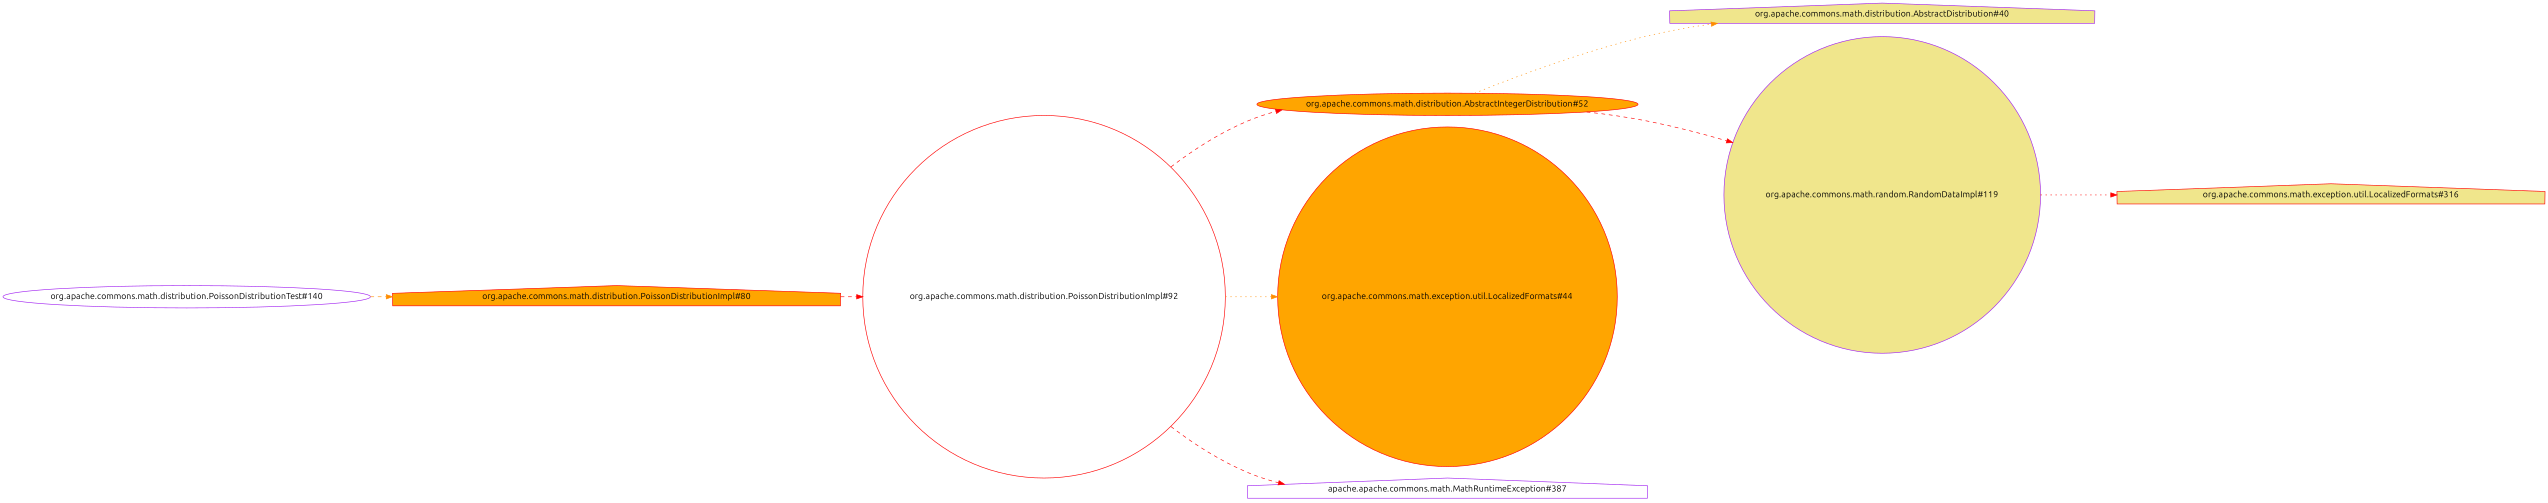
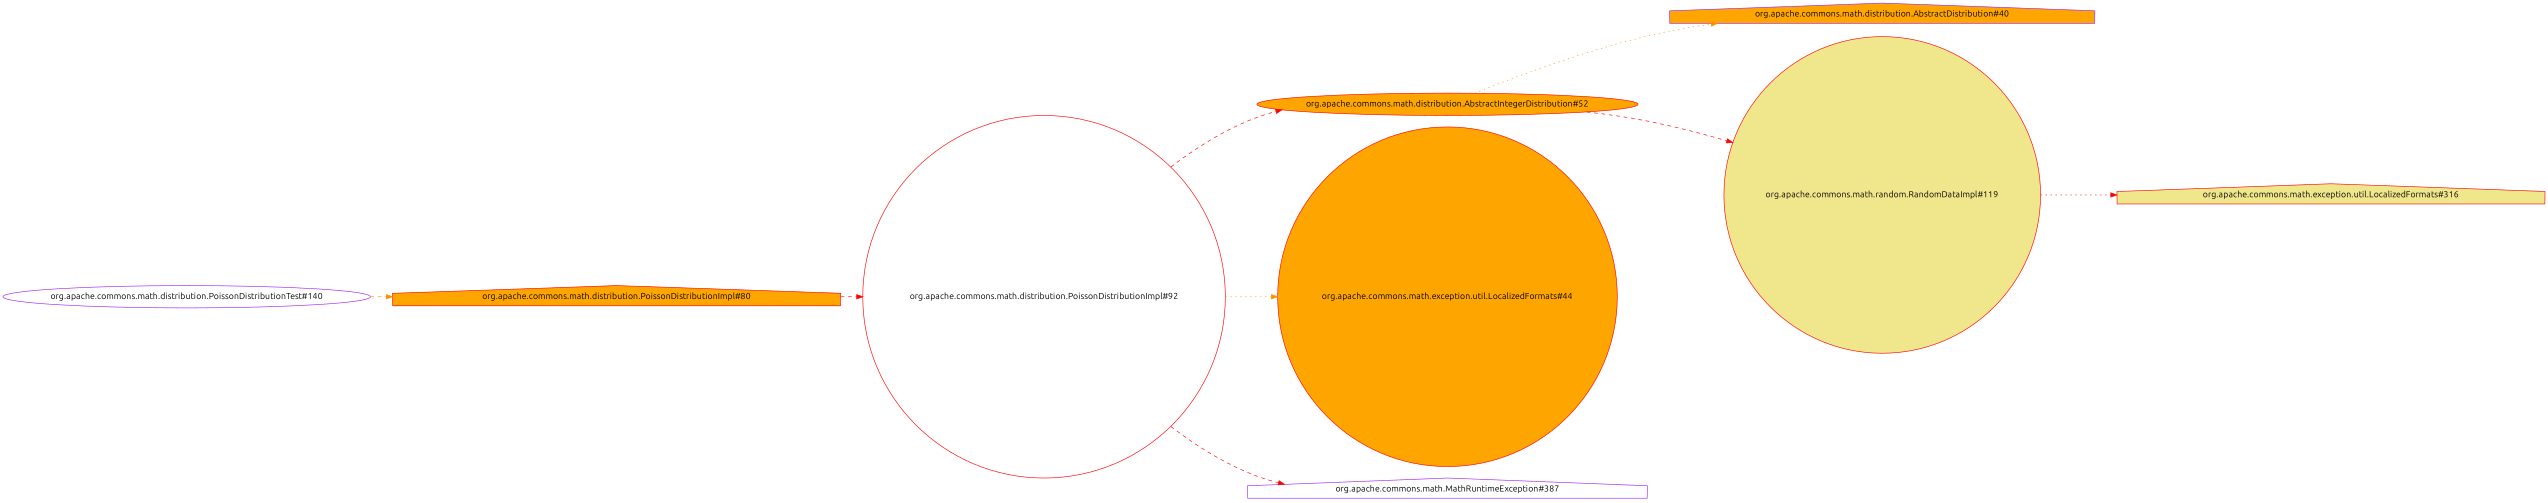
(1882, 14) -> (1882, 14)
(1882, 195) -> (1882, 195)
(1447, 489) -> (1447, 489)
